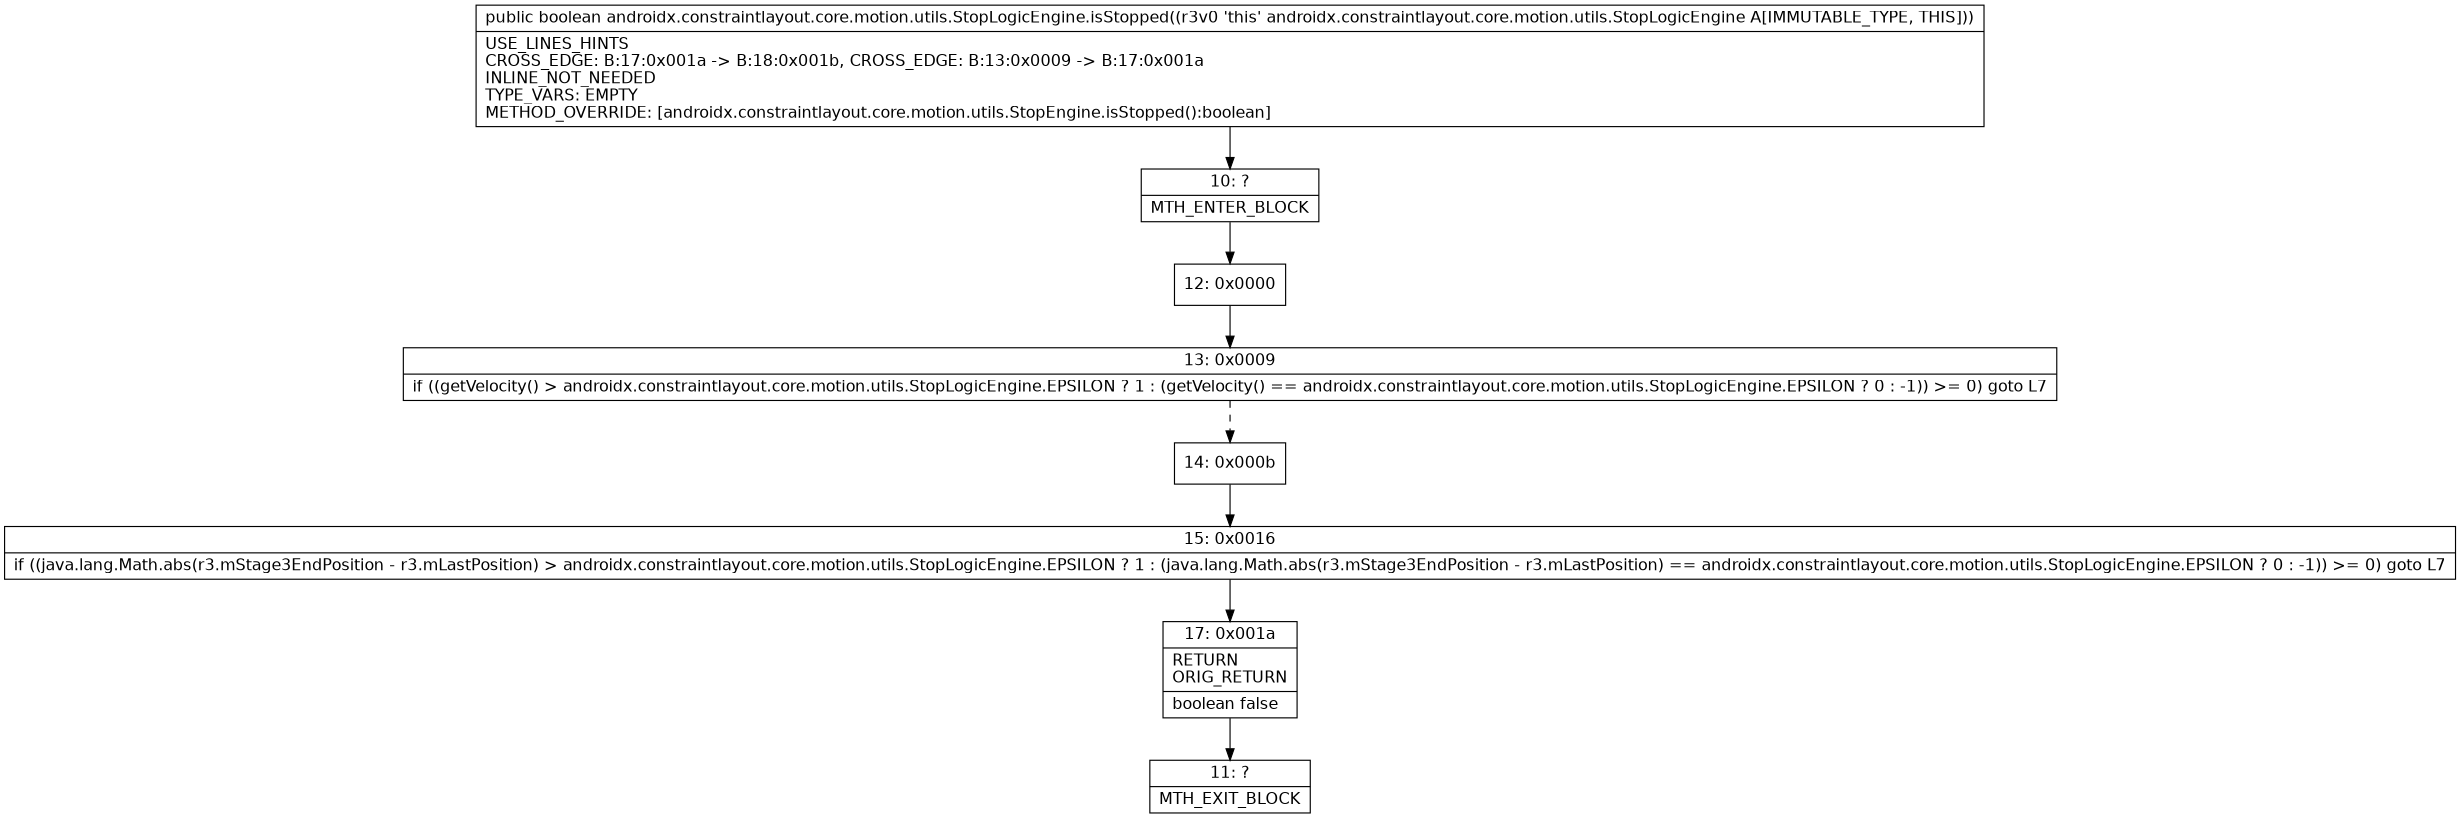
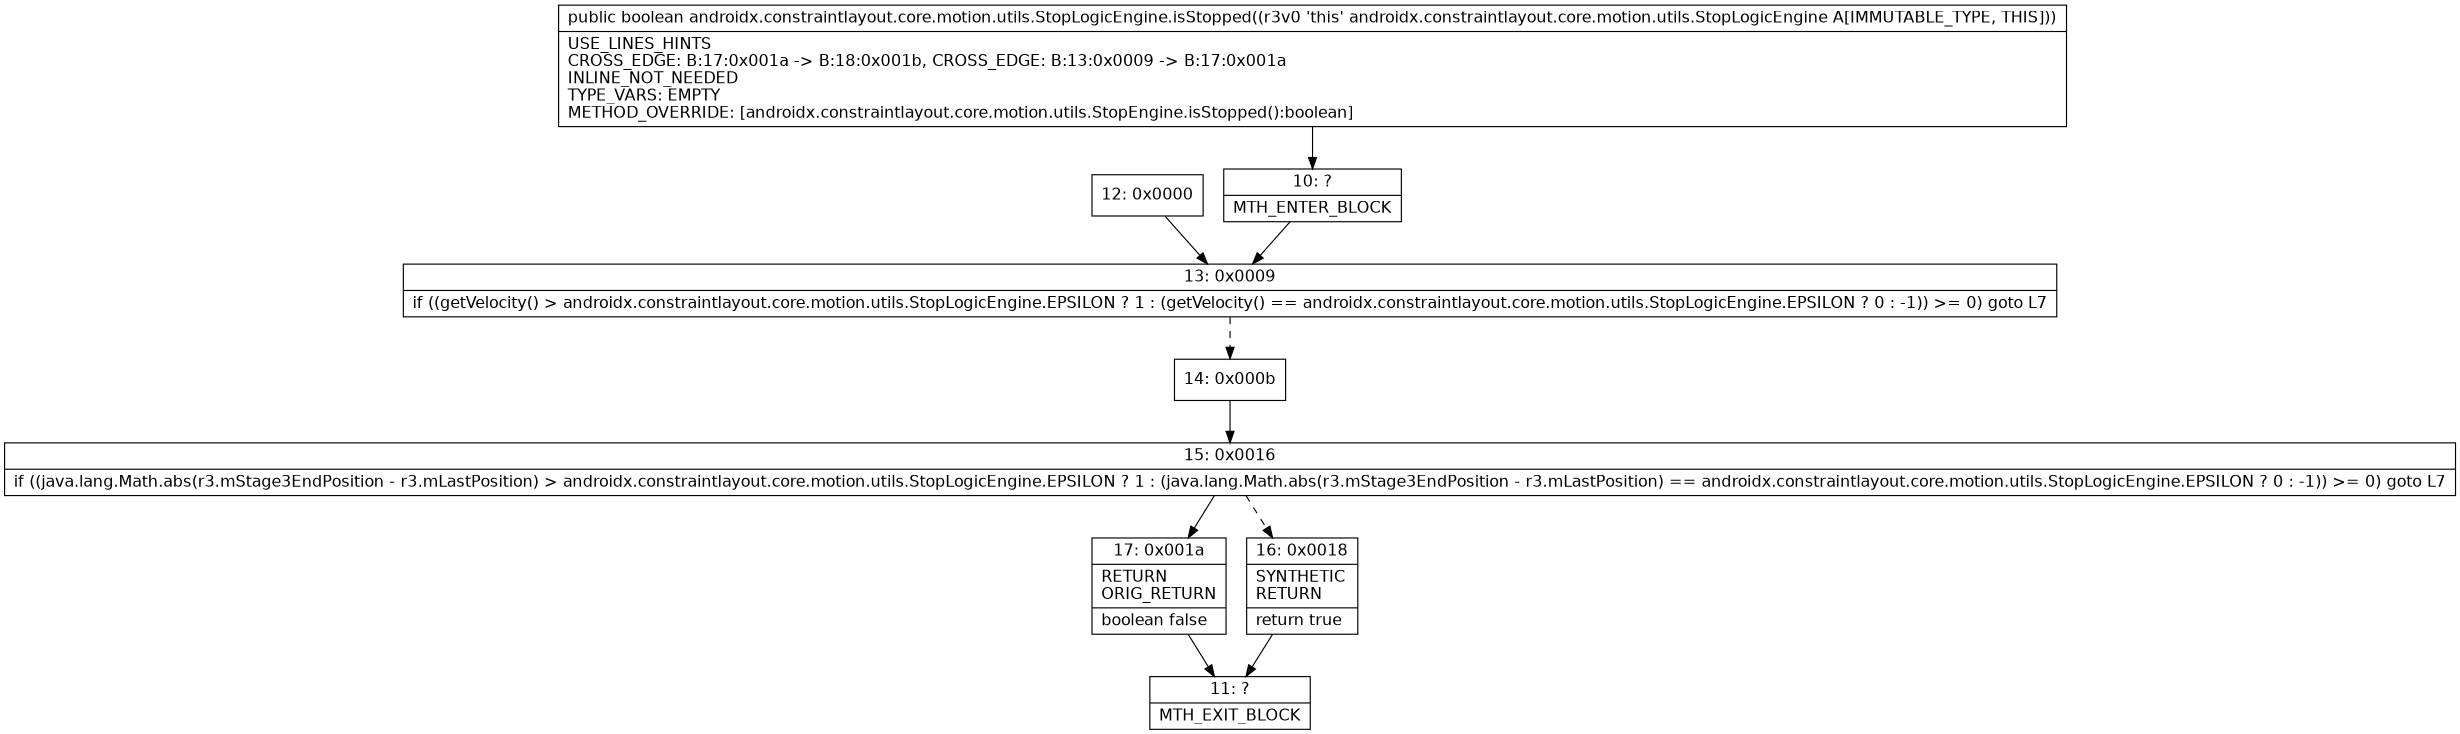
(1230, 237) -> (1275, 239)
none -> (1302, 586)
